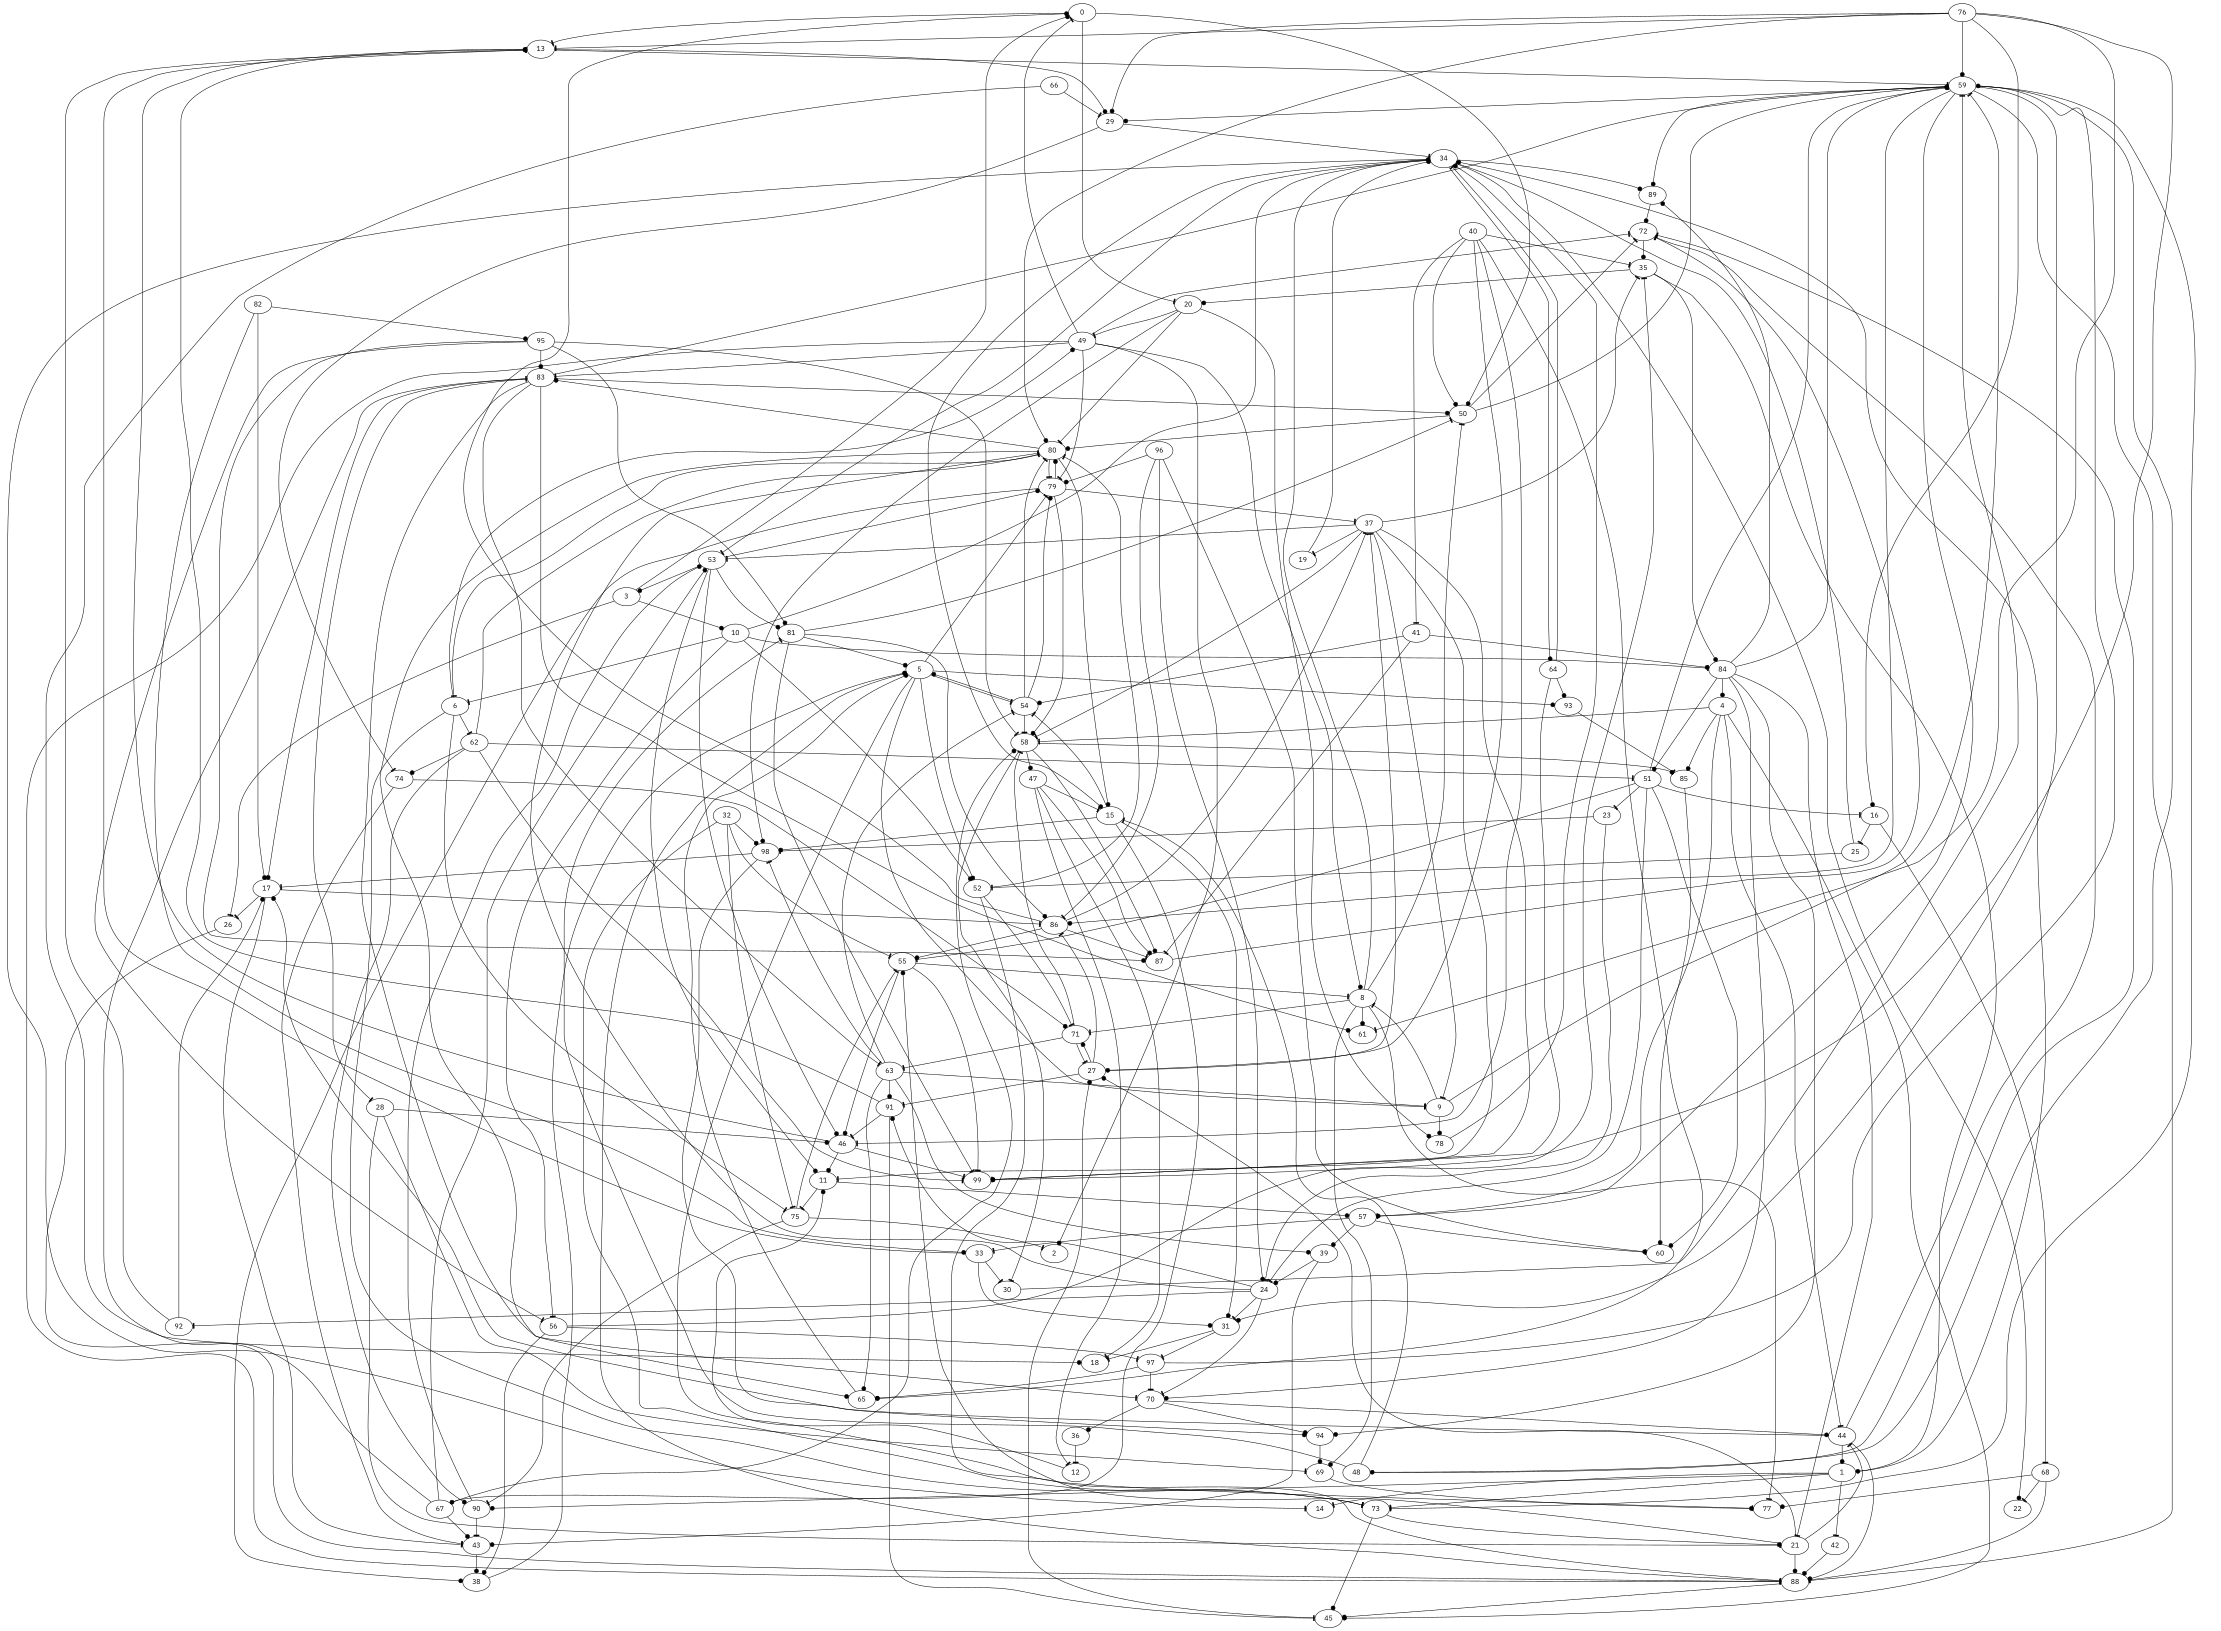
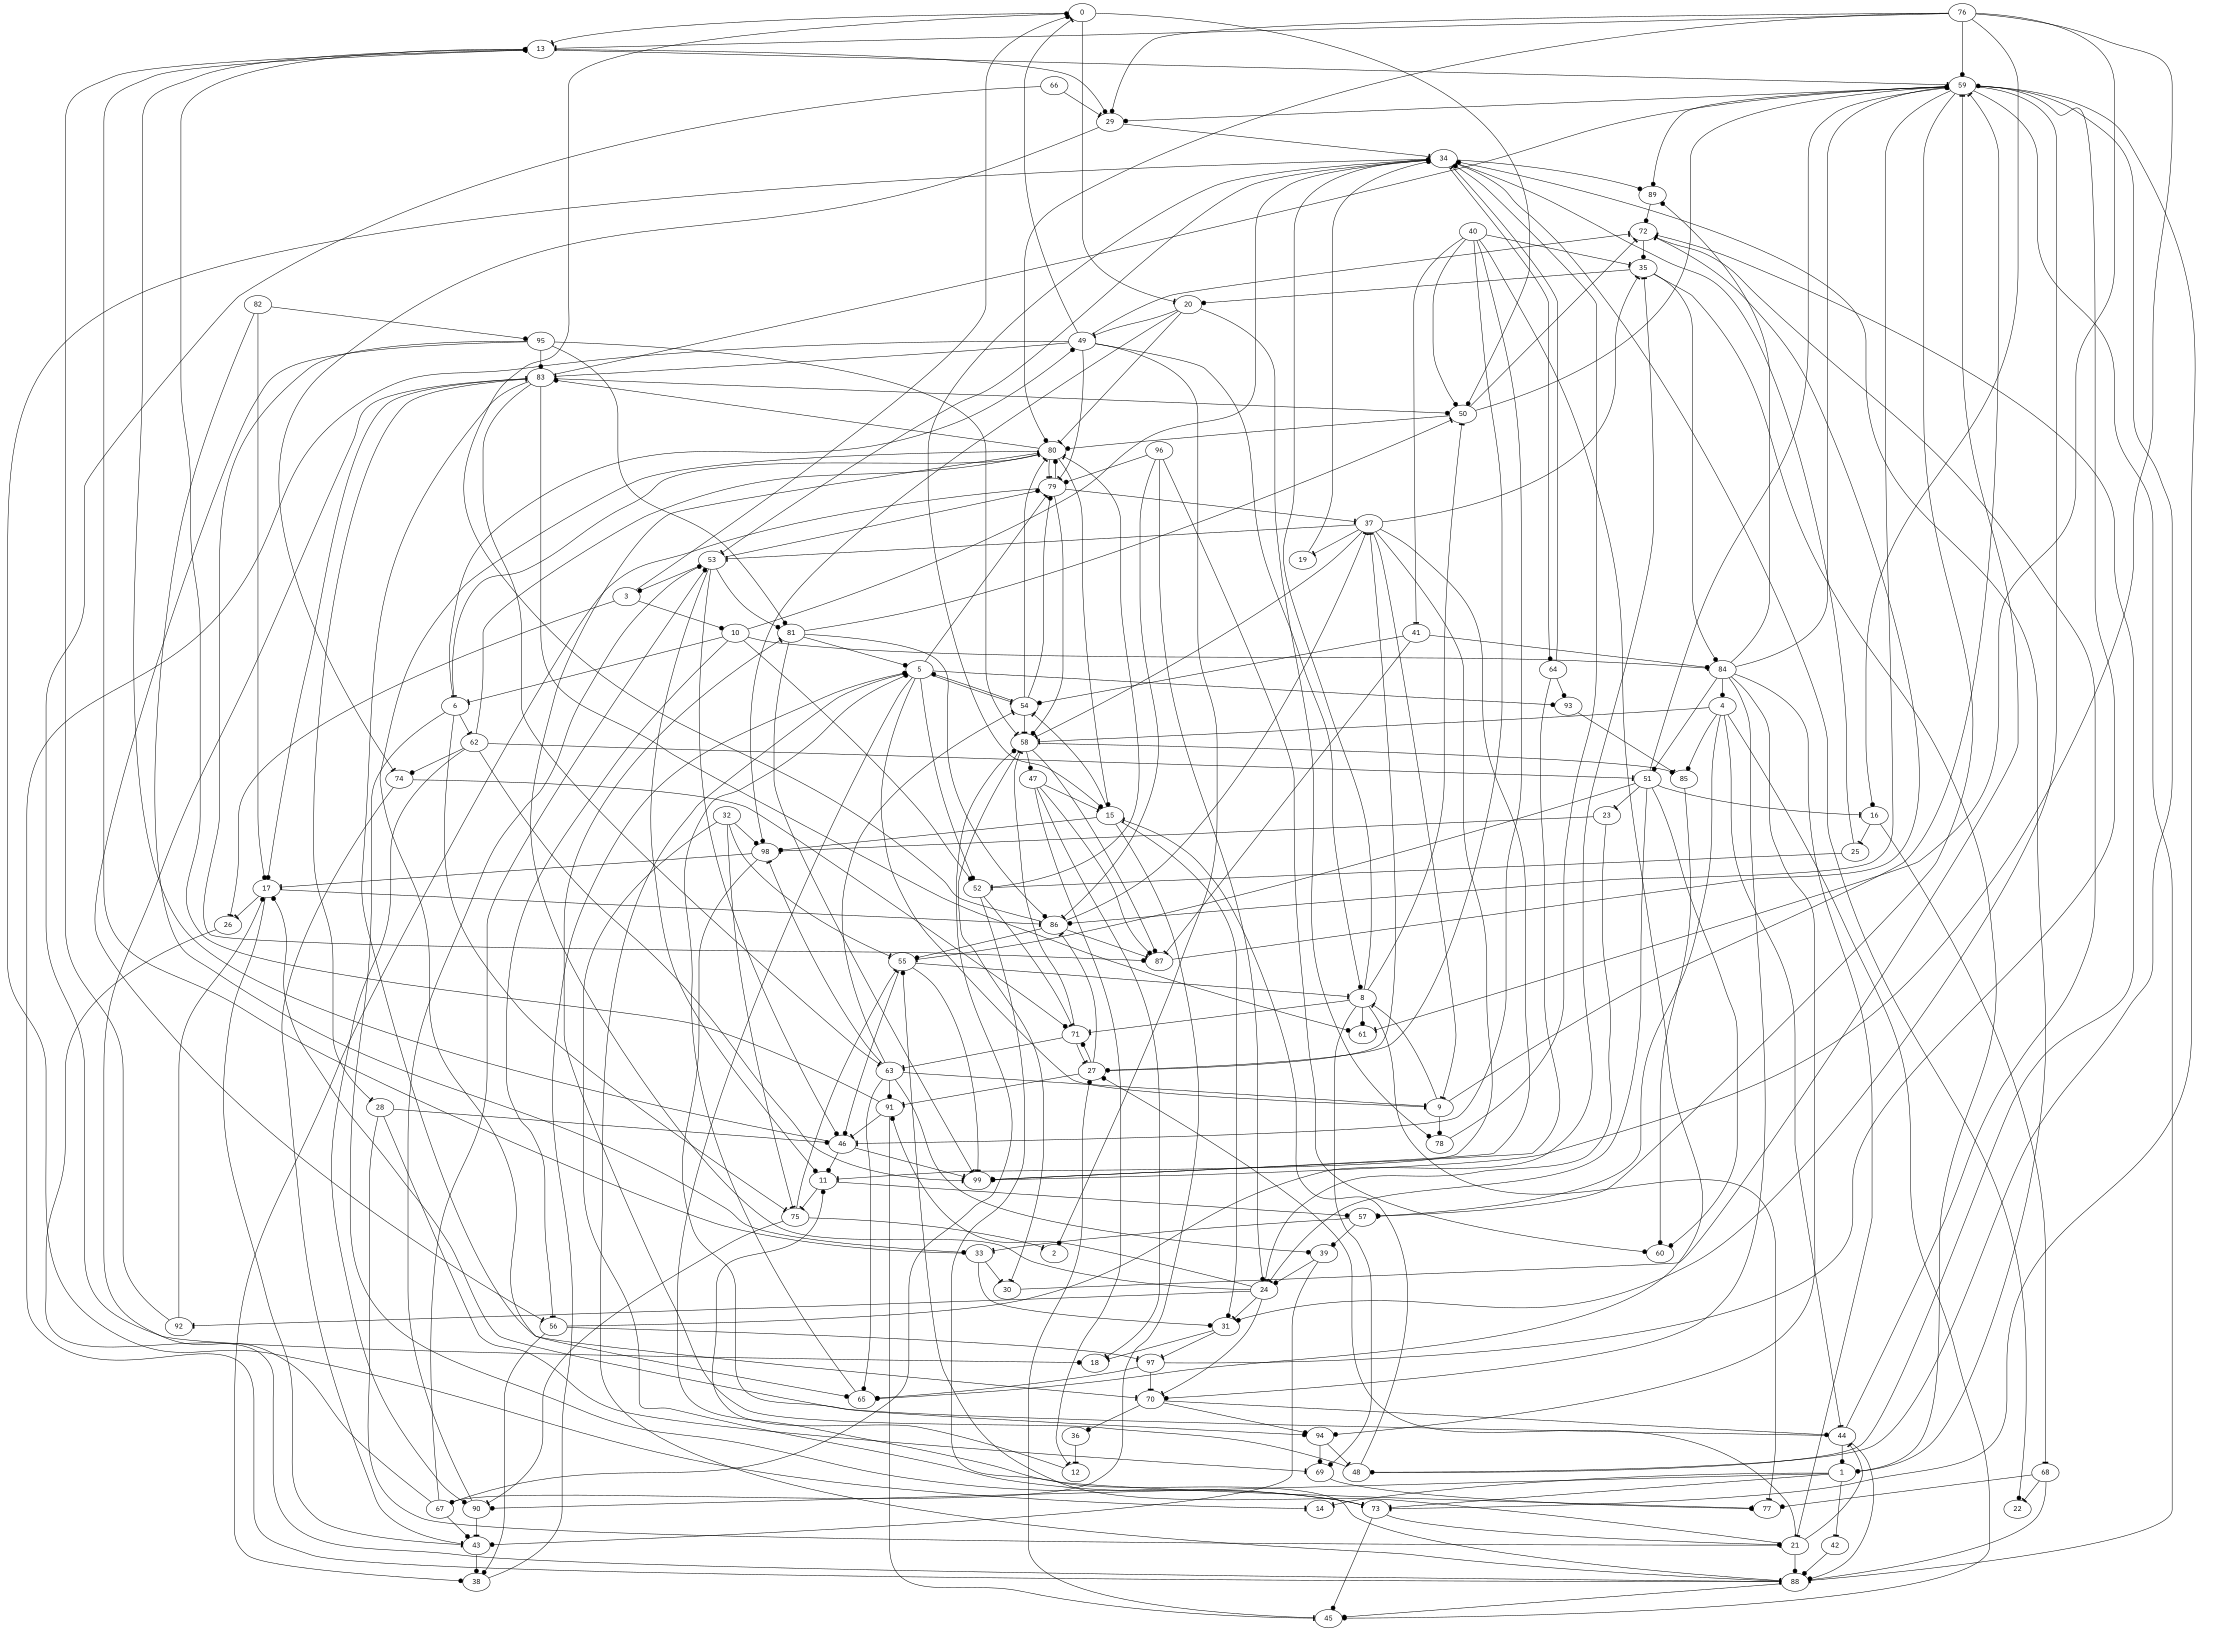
(1509, 1240) -> none
none -> (1337, 1453)
